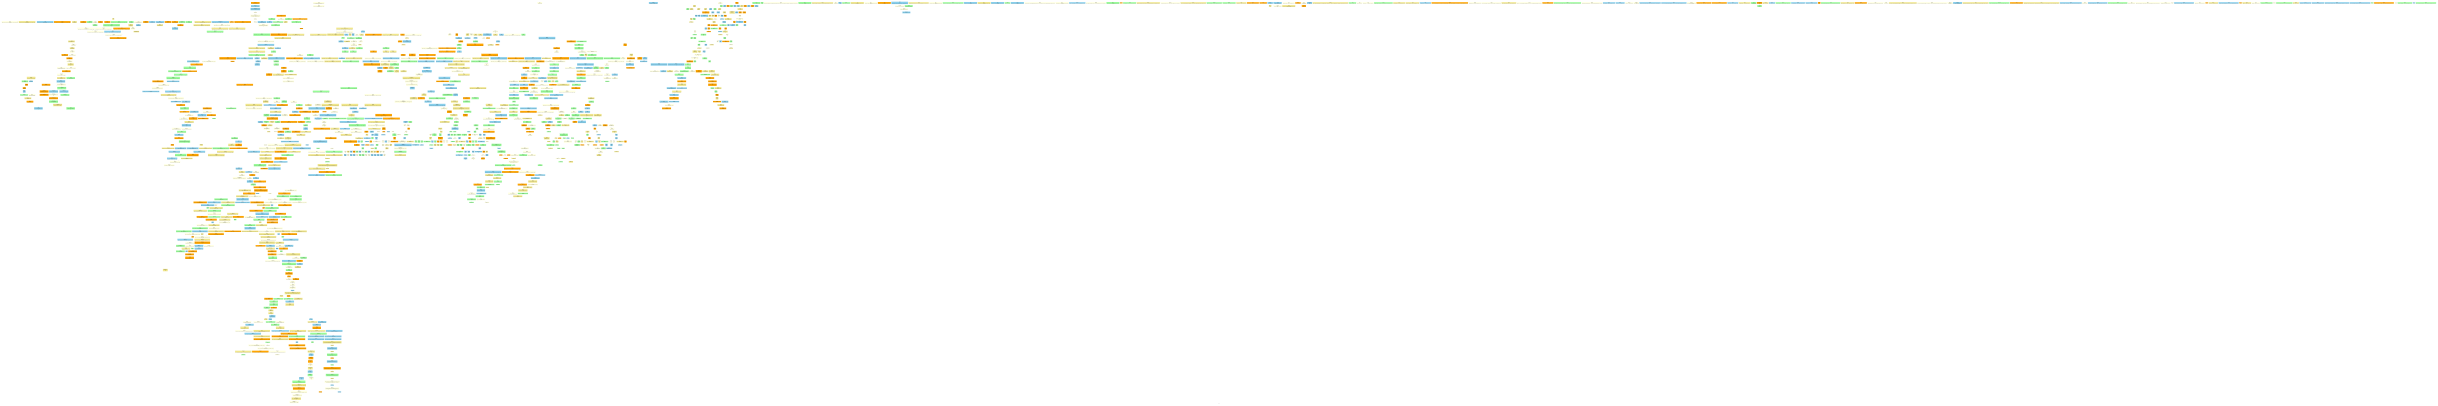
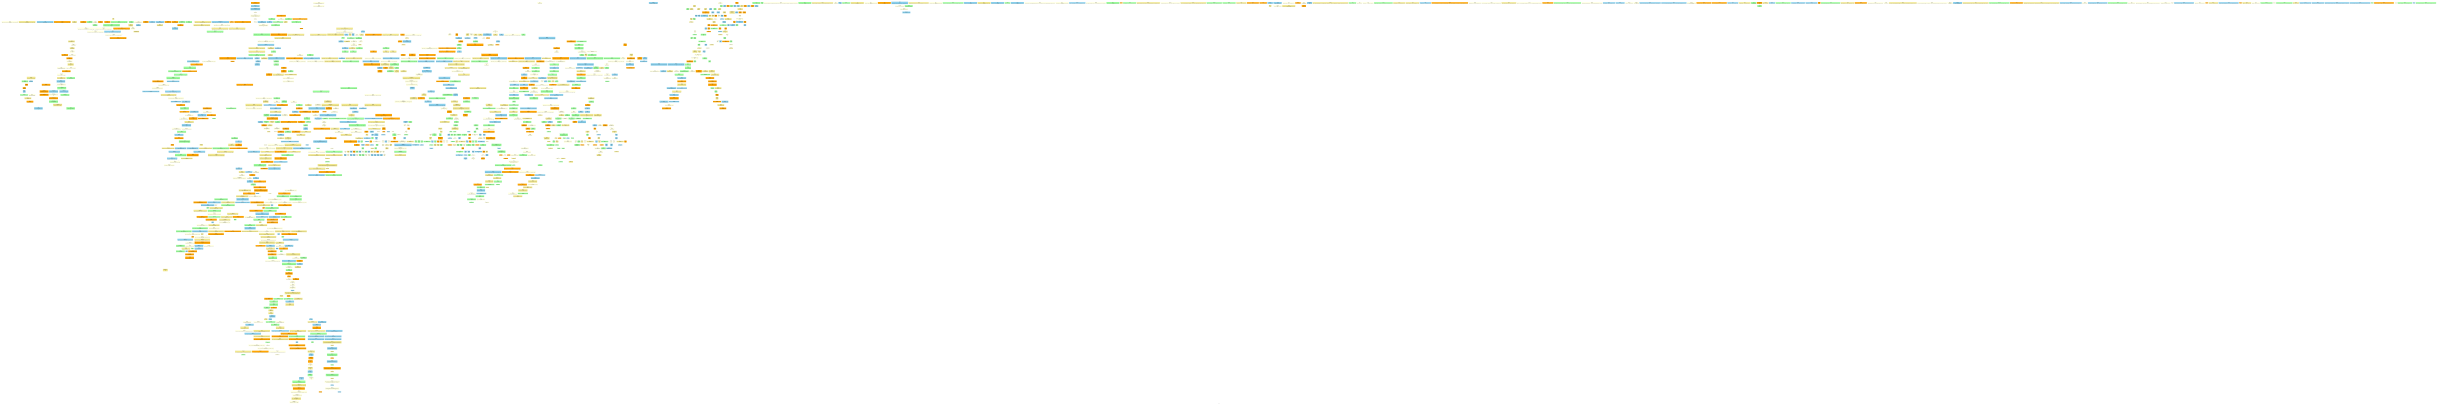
(455, 129) -> (455, 129)
